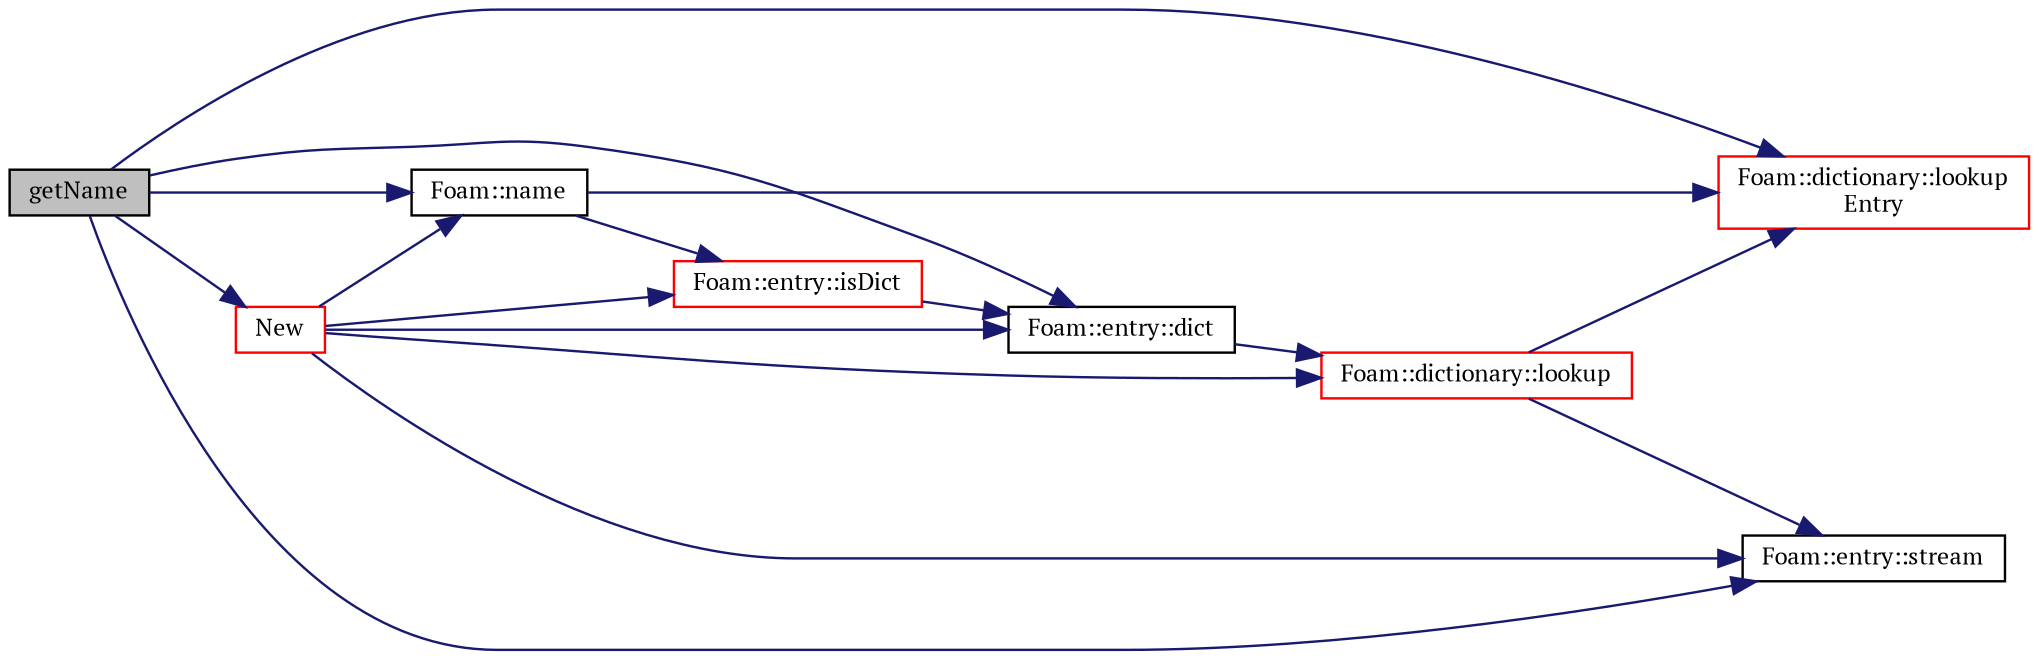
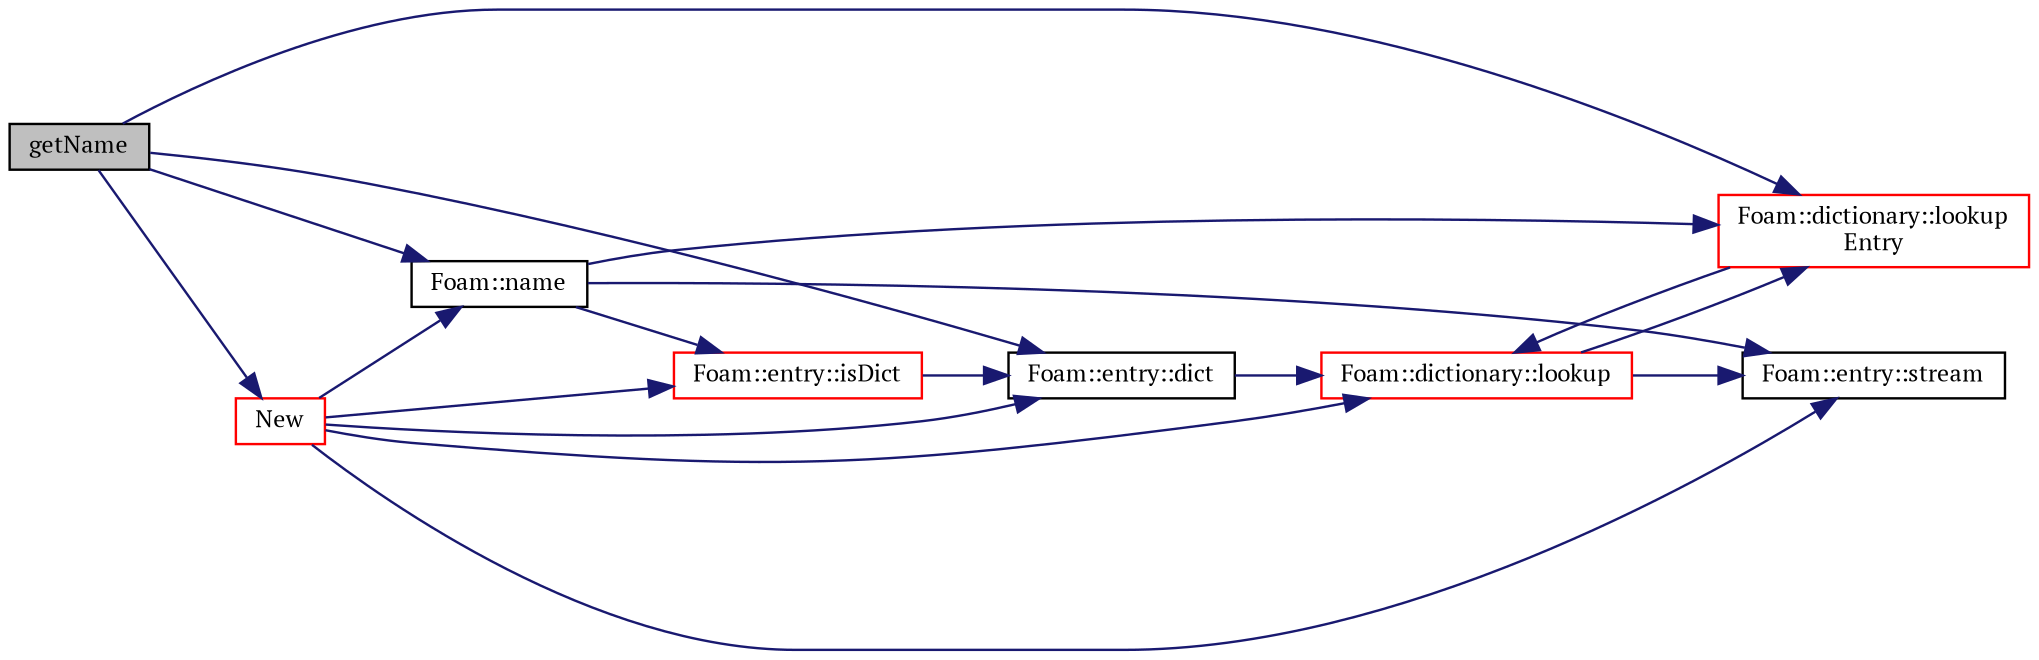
none -> (1633, 303)
(802, 650) -> (1168, 295)
